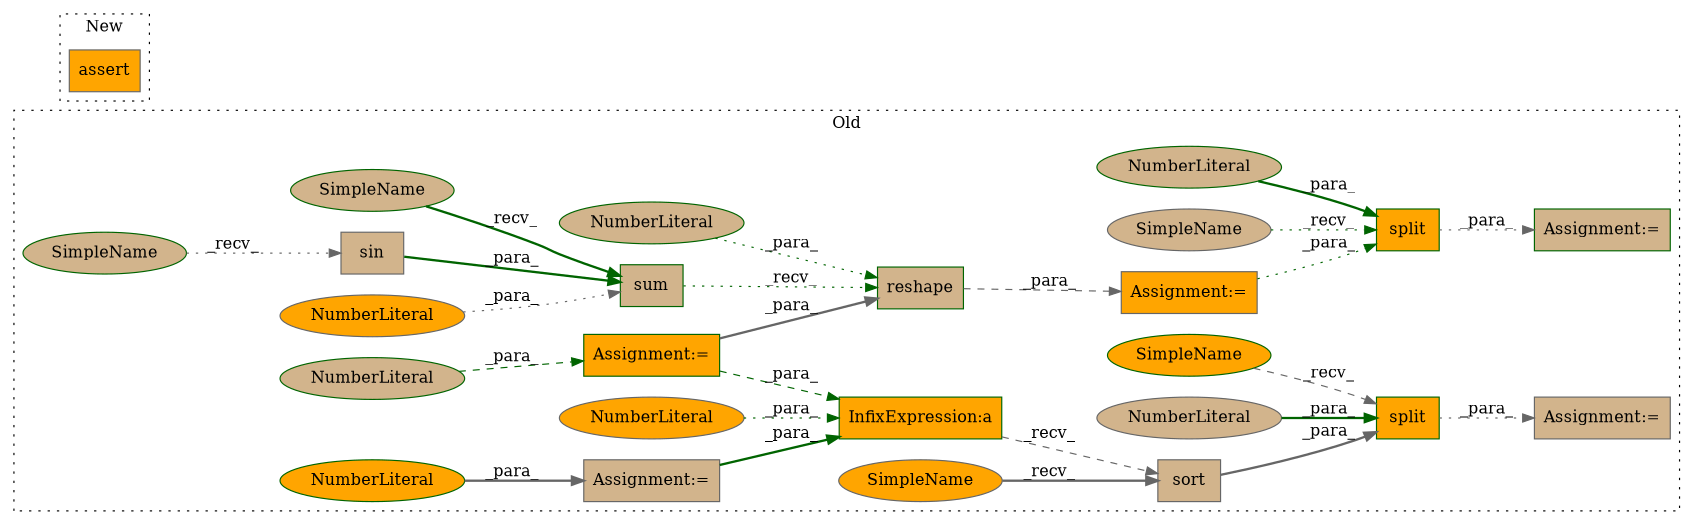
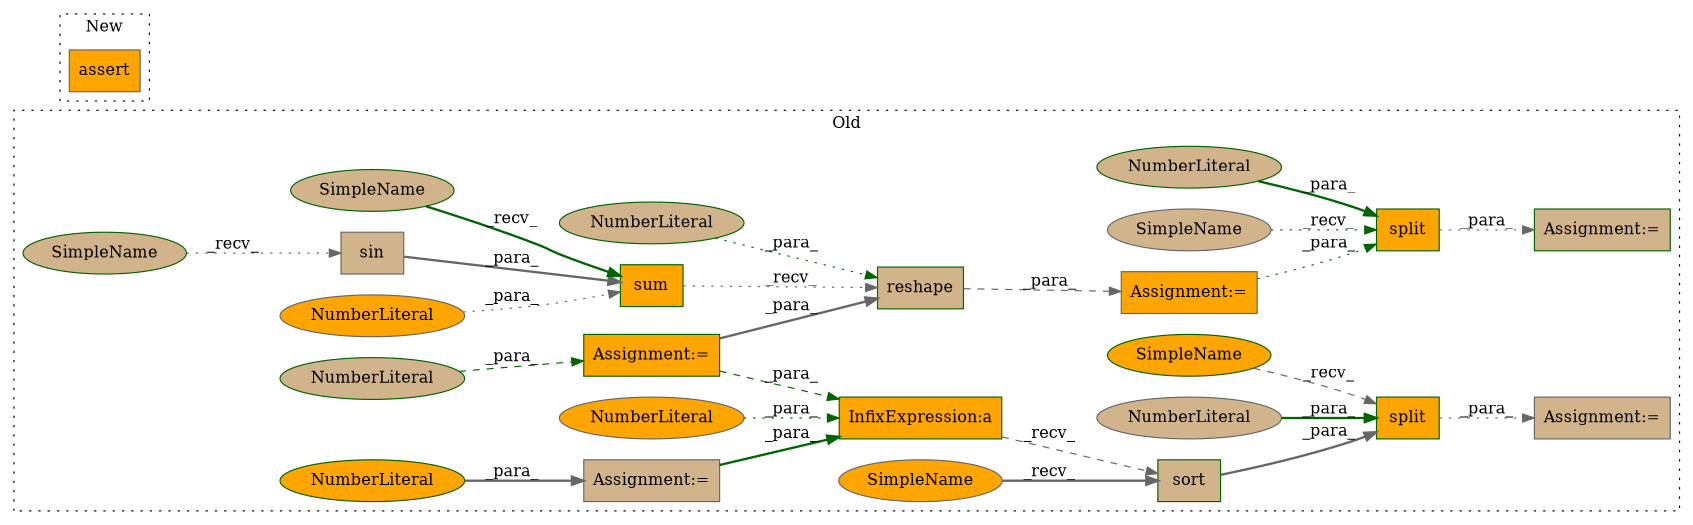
(506, 269) -> (506, 269)
(652, 286) -> (652, 286)
(774, 287) -> (774, 287)
(1189, 481) -> (1189, 481)
